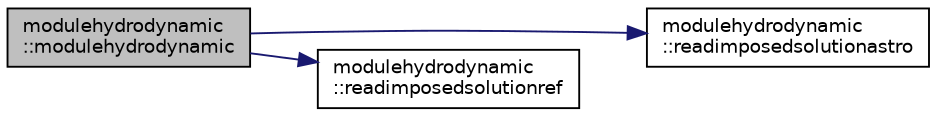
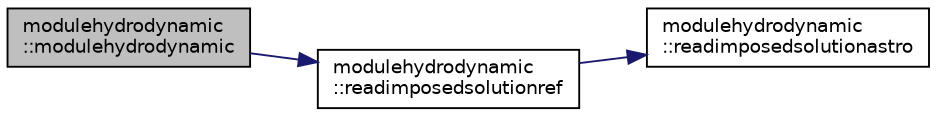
(439, 31) -> (603, 60)
